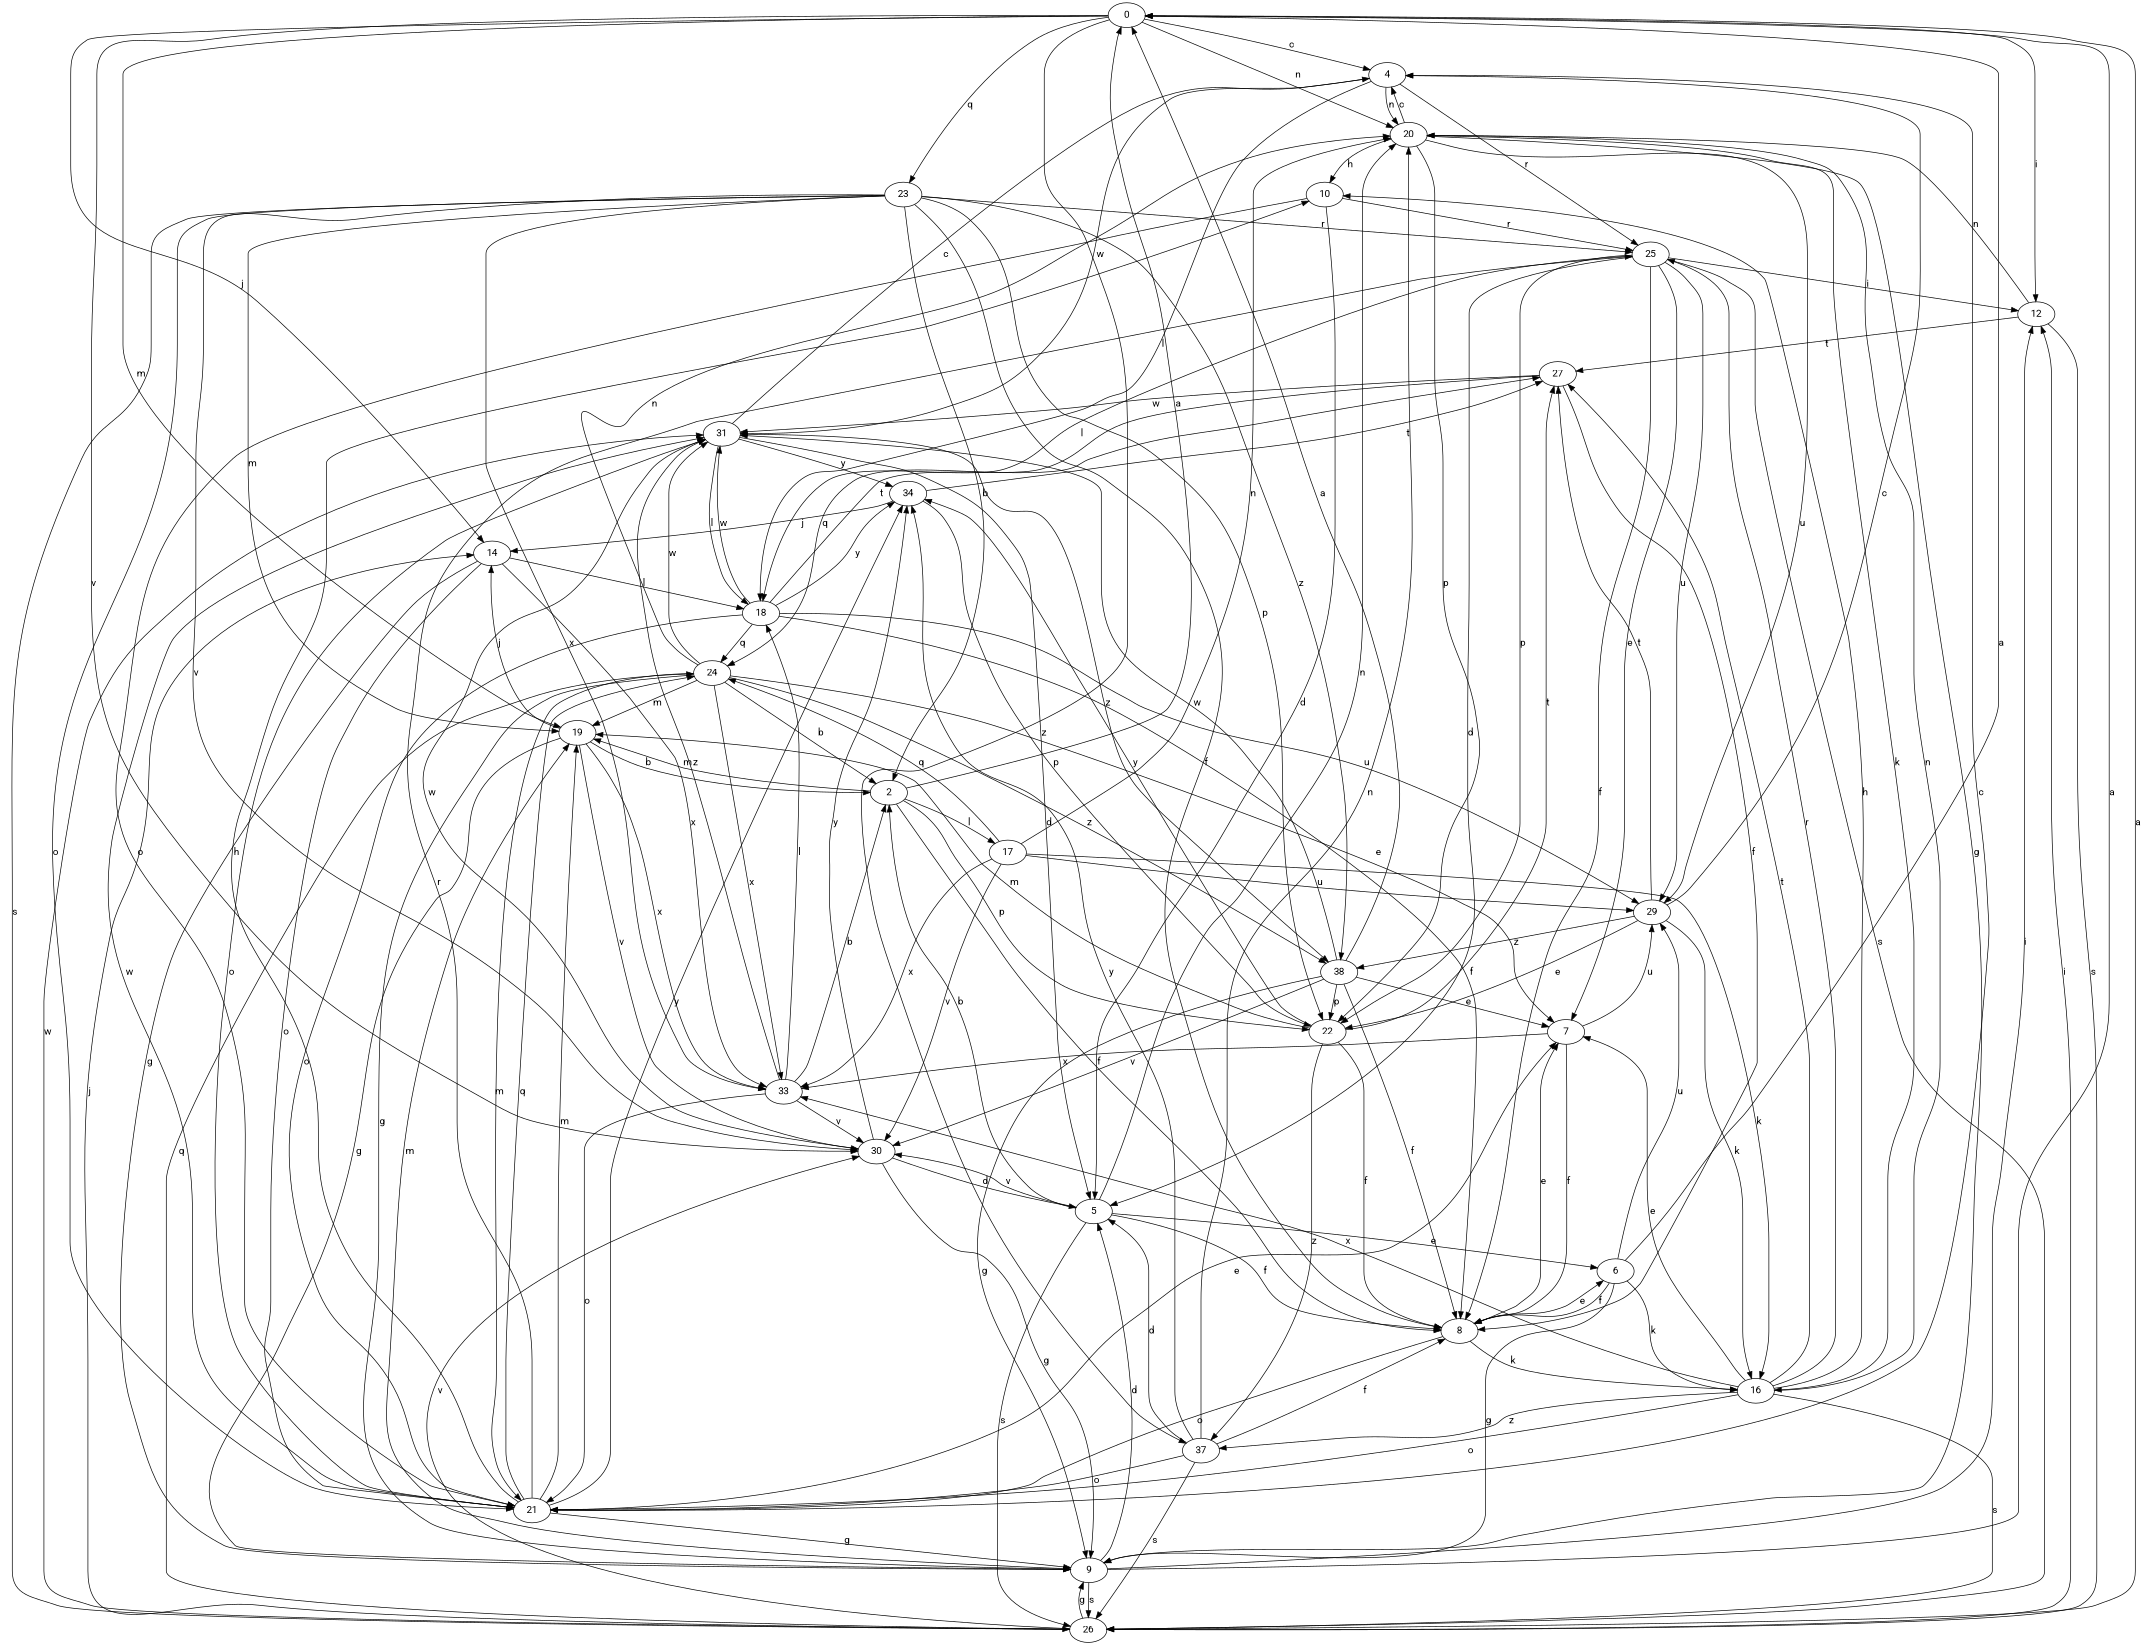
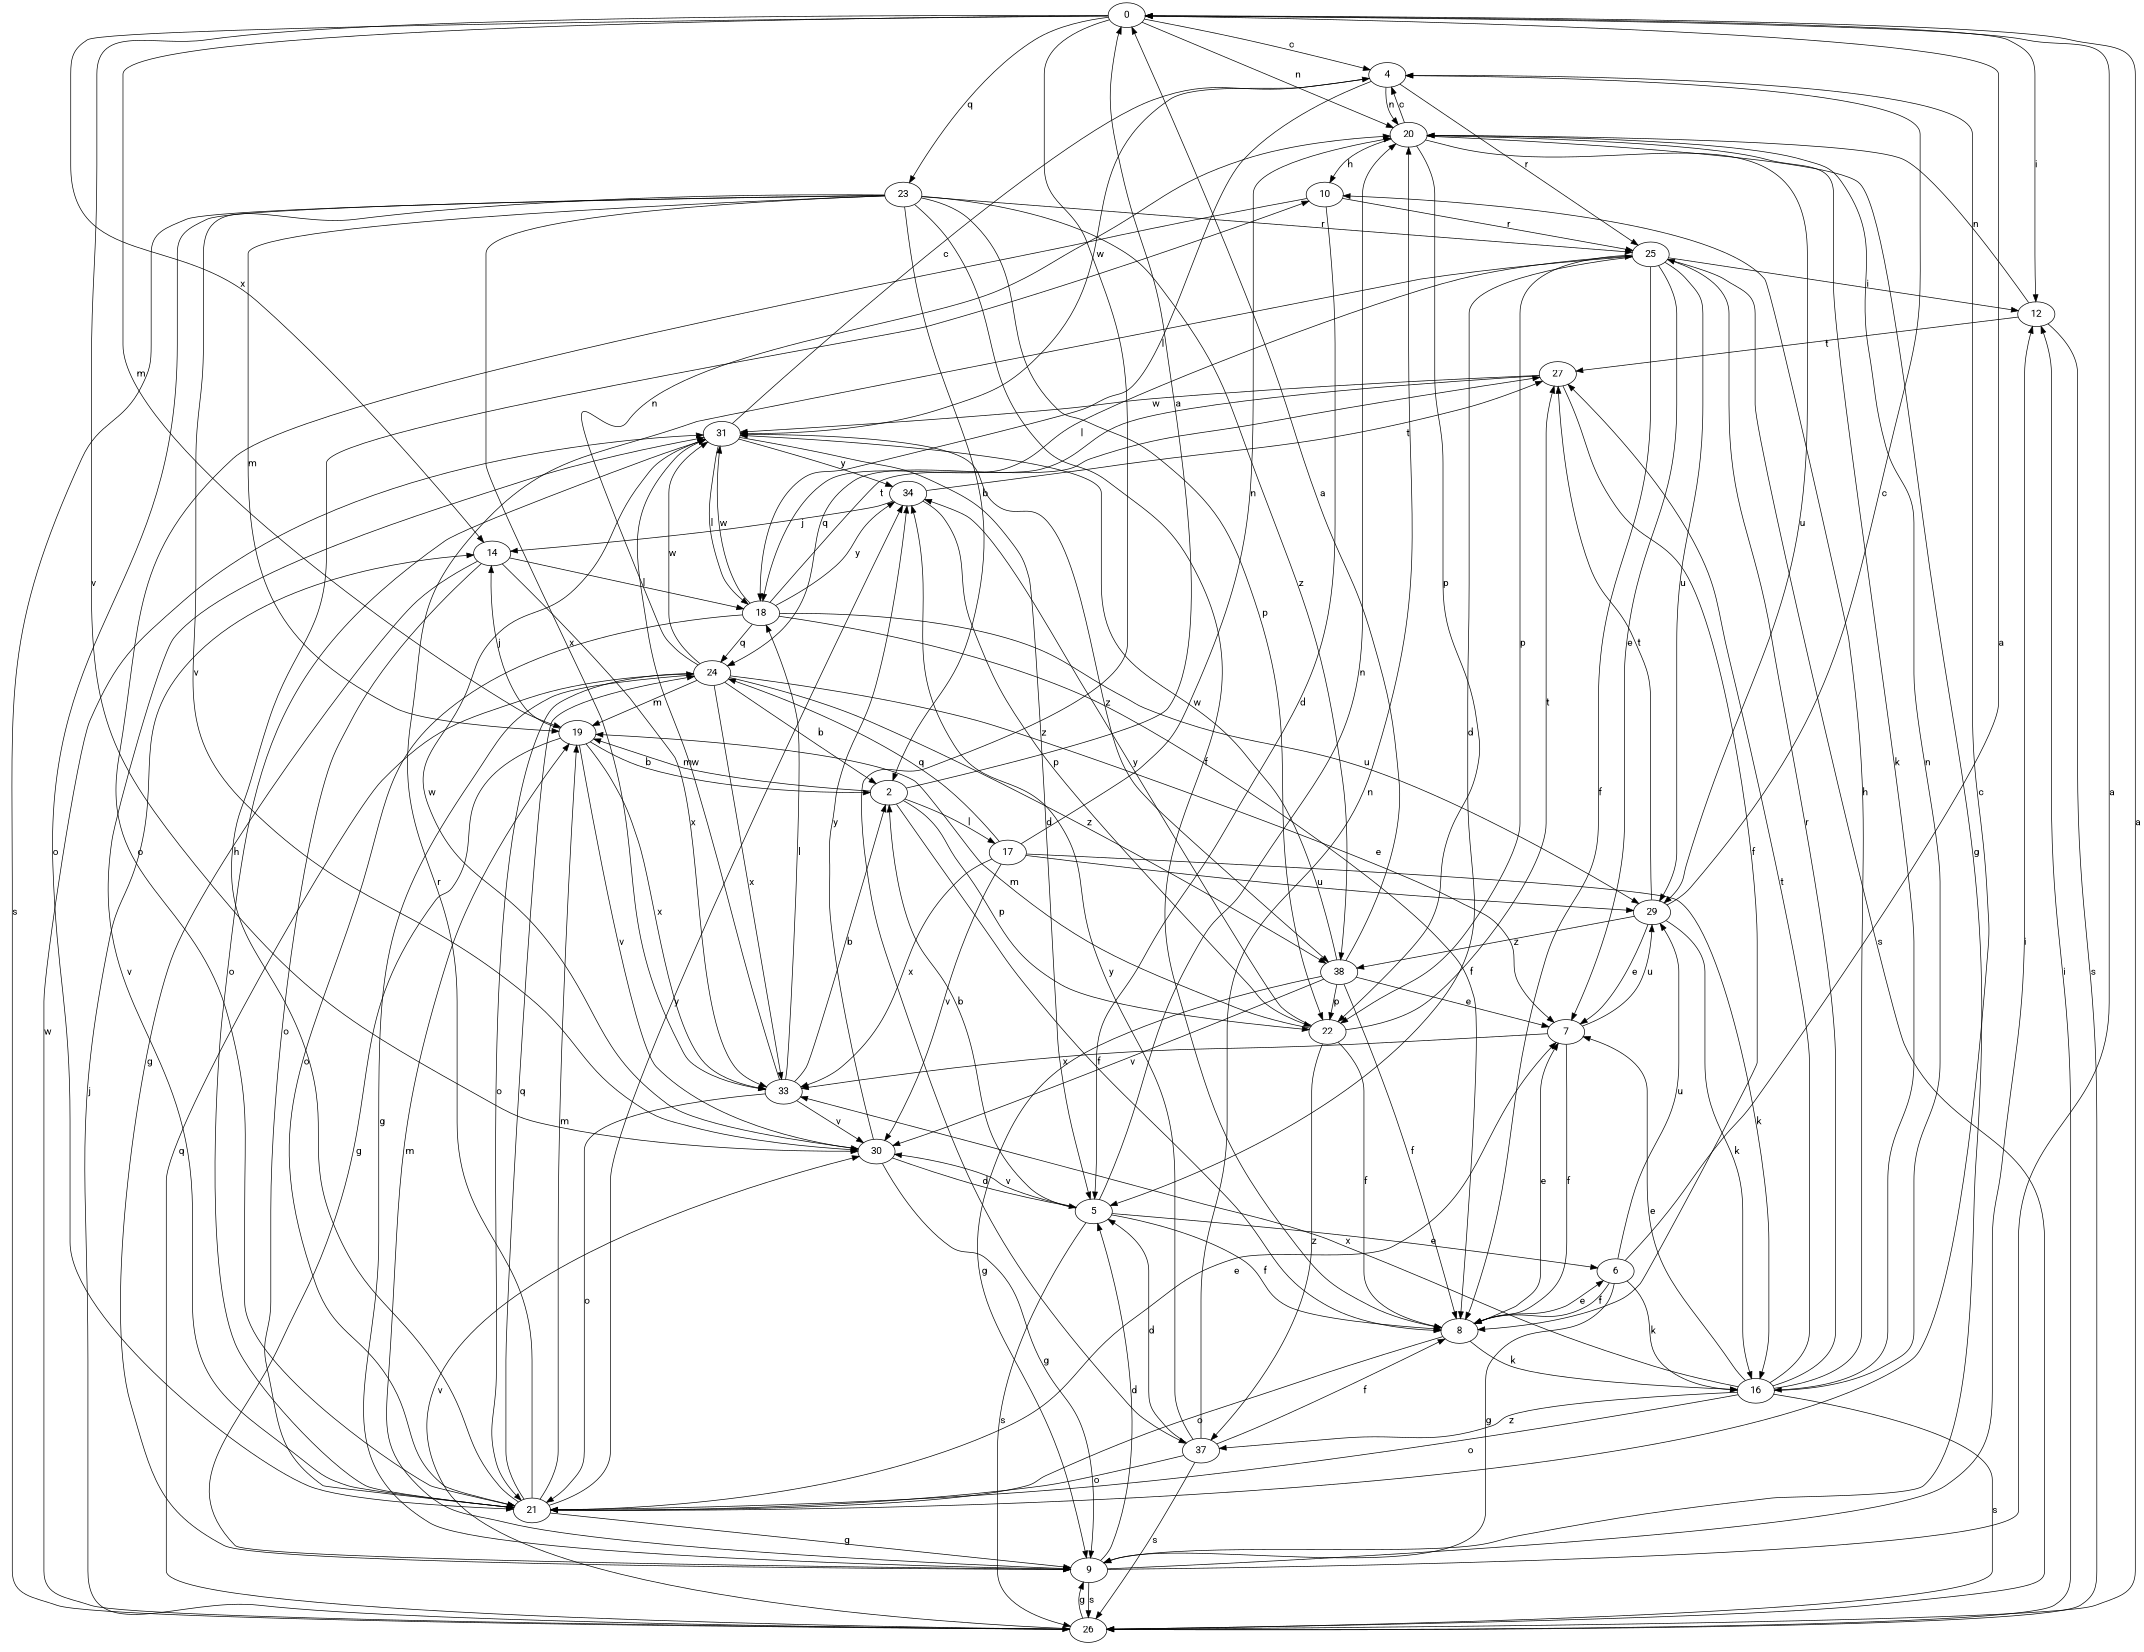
(243, 284) -> (243, 284)
(695, 763) -> (695, 763)
(130, 972) -> (130, 972)
(1499, 985) -> (1623, 977)
(499, 1092) -> (499, 1092)
